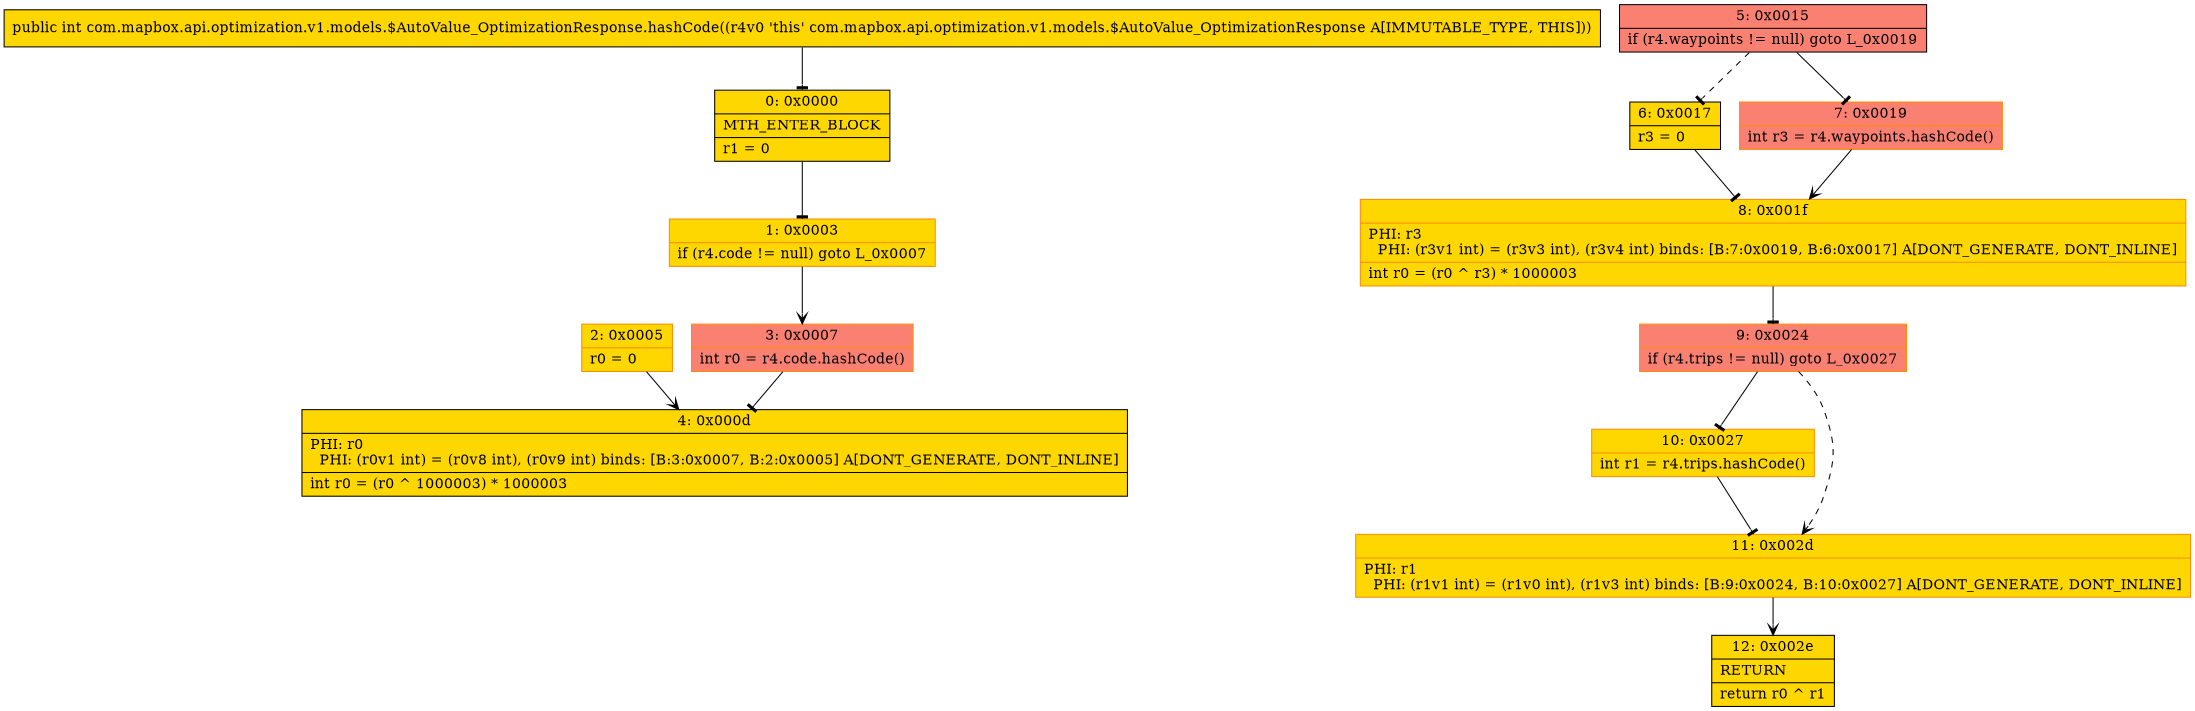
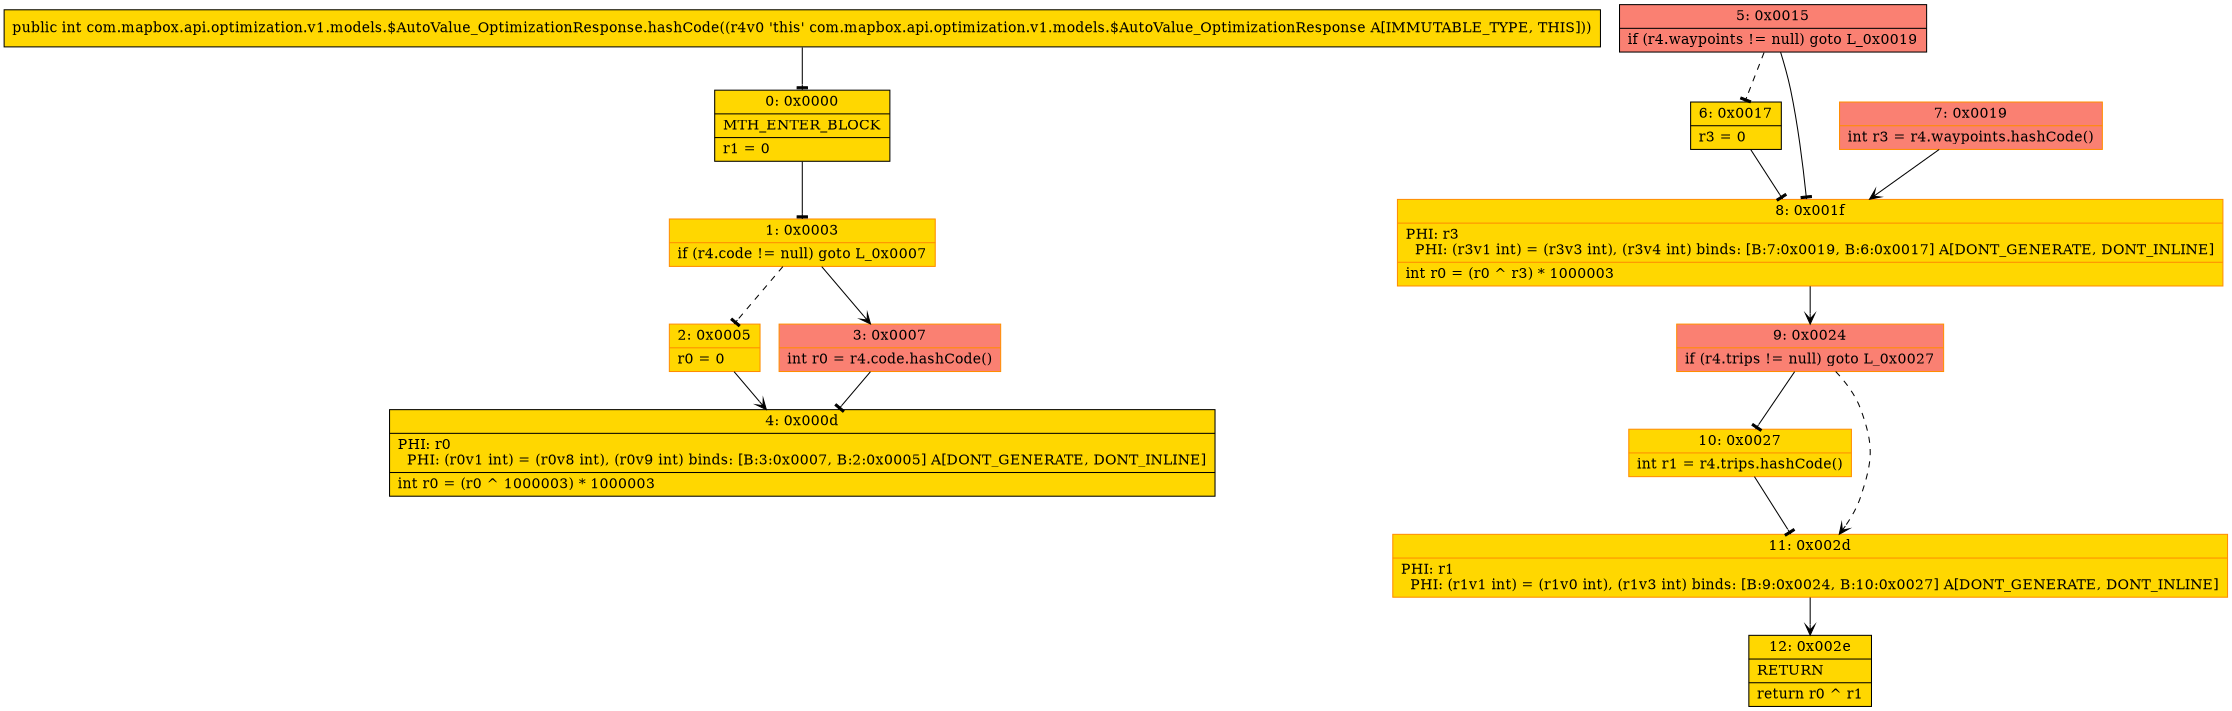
(1820, 75) -> (1797, 122)
none -> (760, 293)
(1773, 302) -> (1810, 300)
